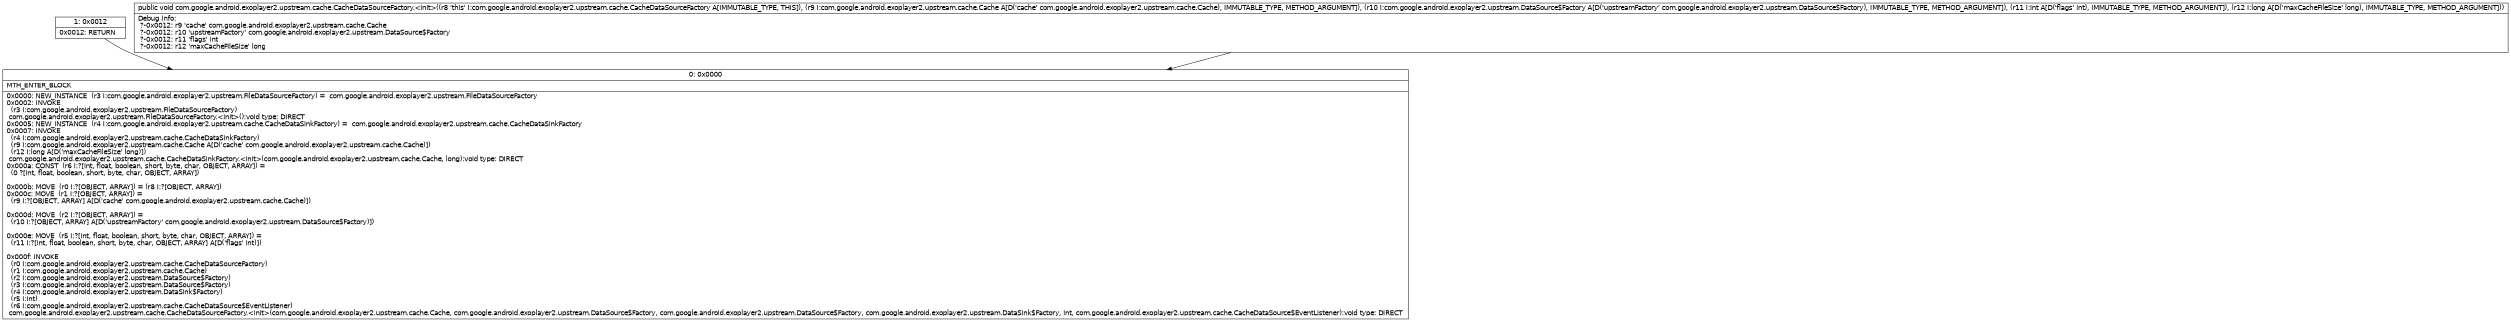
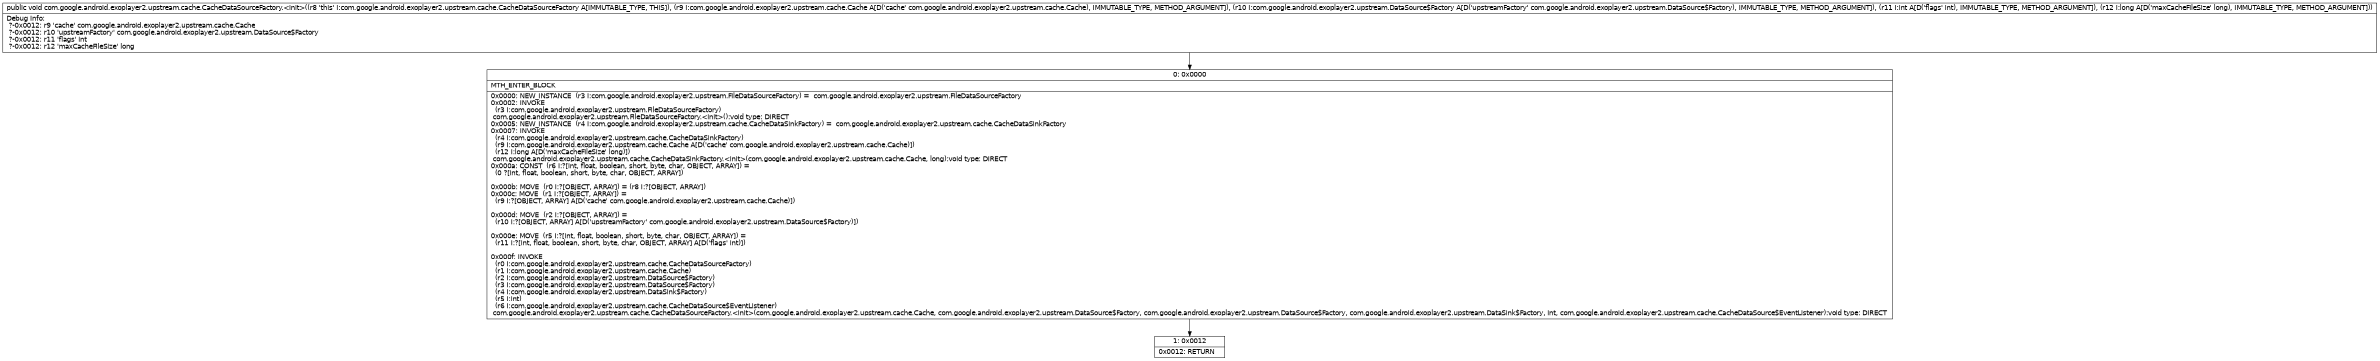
(135, 55) -> (1190, 325)
